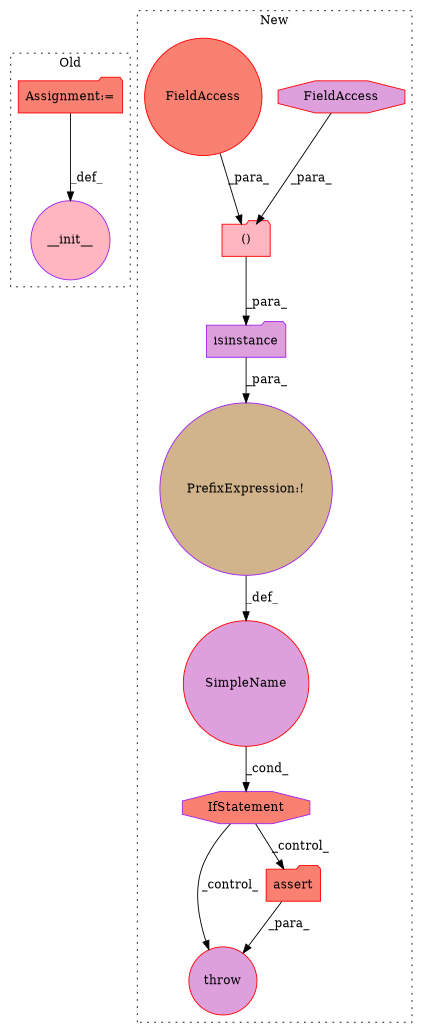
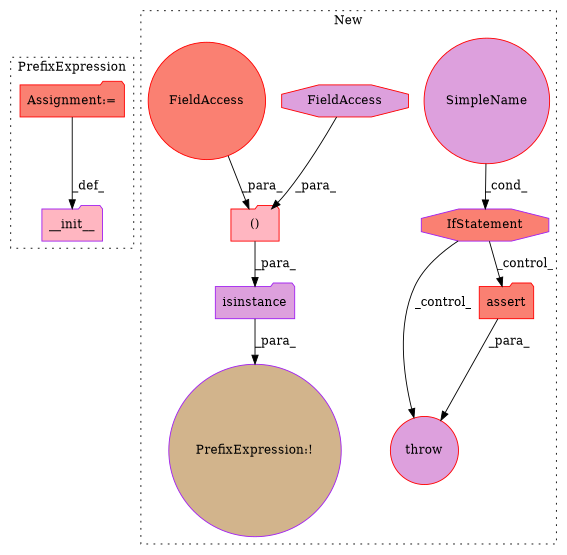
(70, 63) -> (72, 67)
(70, 240) -> (72, 225)
(246, 593) -> none
